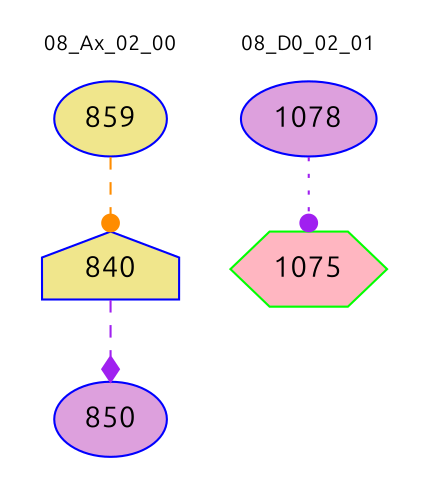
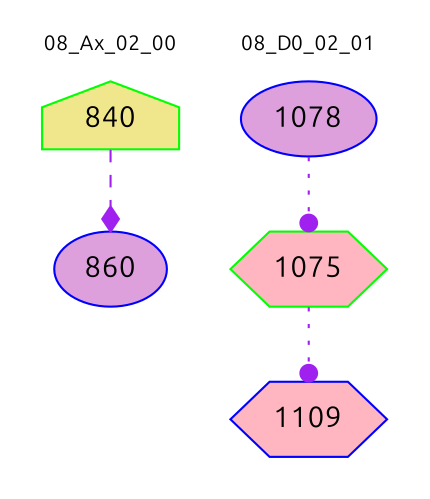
(111, 119) -> none
(111, 269) -> (111, 119)
(111, 419) -> (111, 269)
none -> (309, 419)
